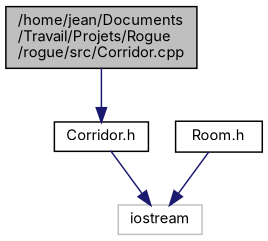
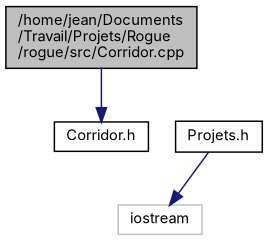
(219, 137) -> (219, 137)
(126, 172) -> none
